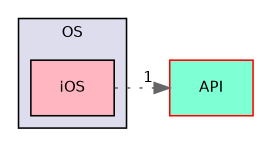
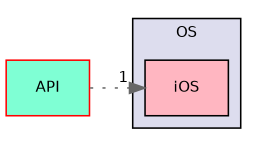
(136, 88) -> (110, 88)
